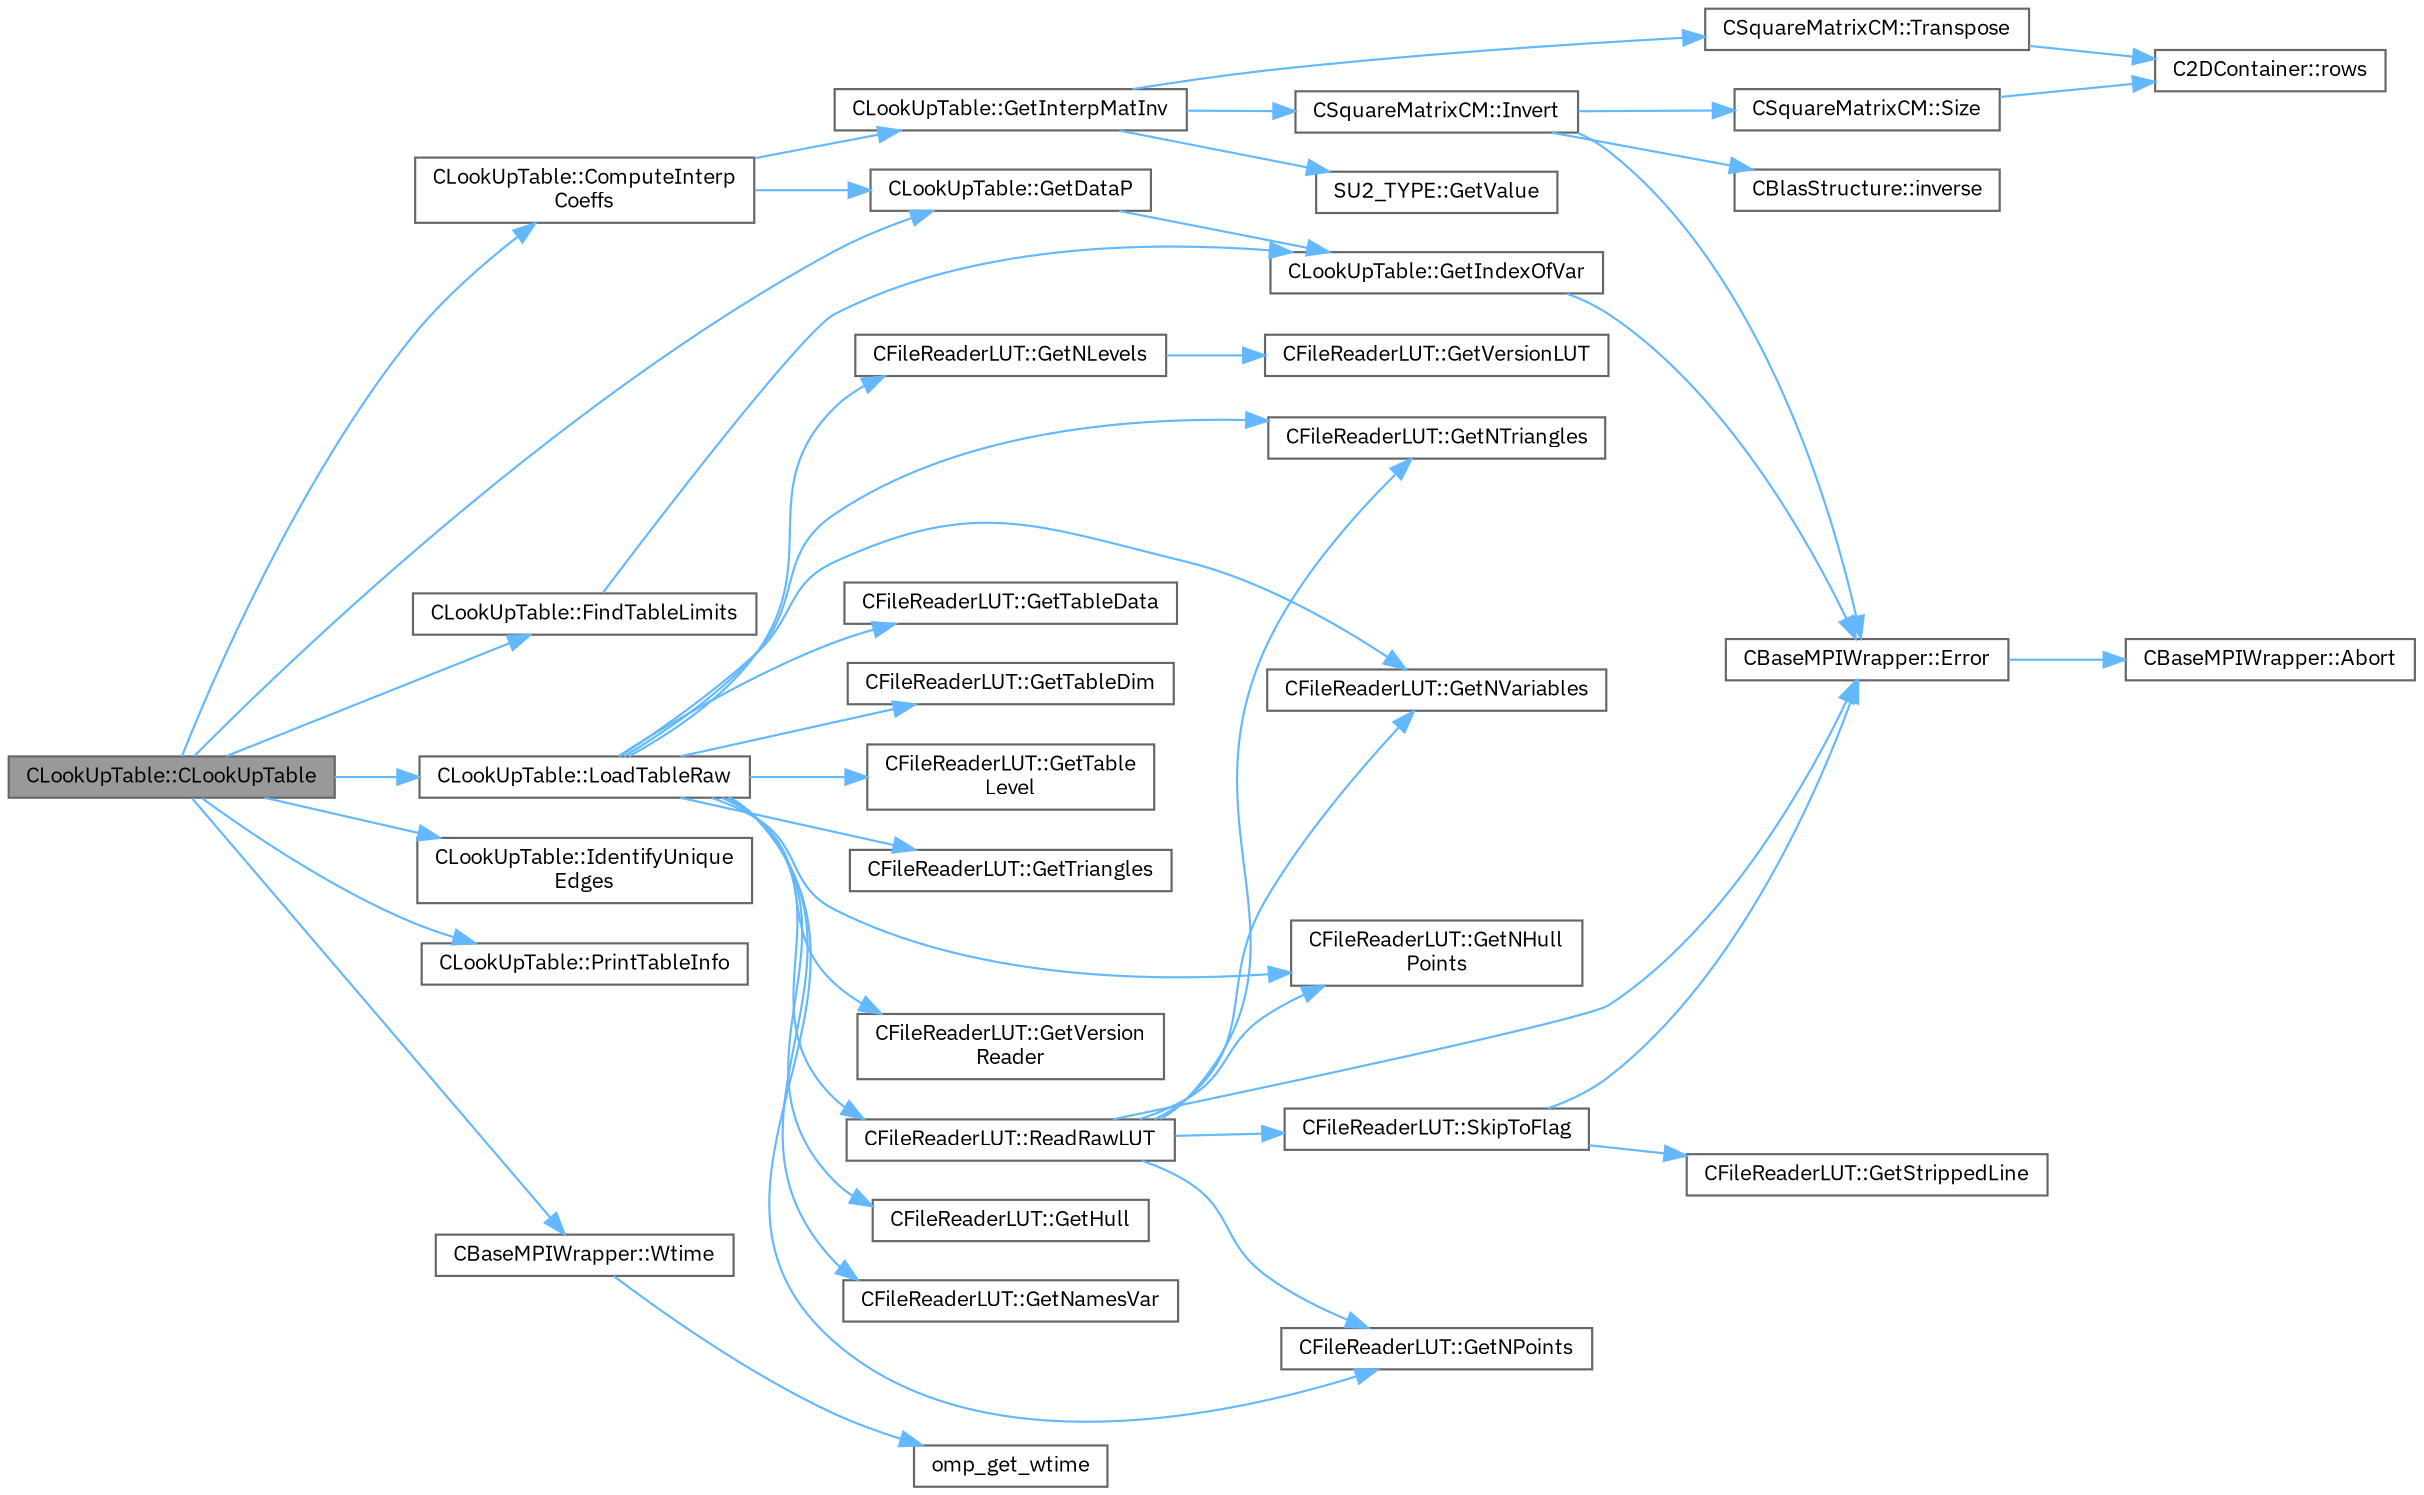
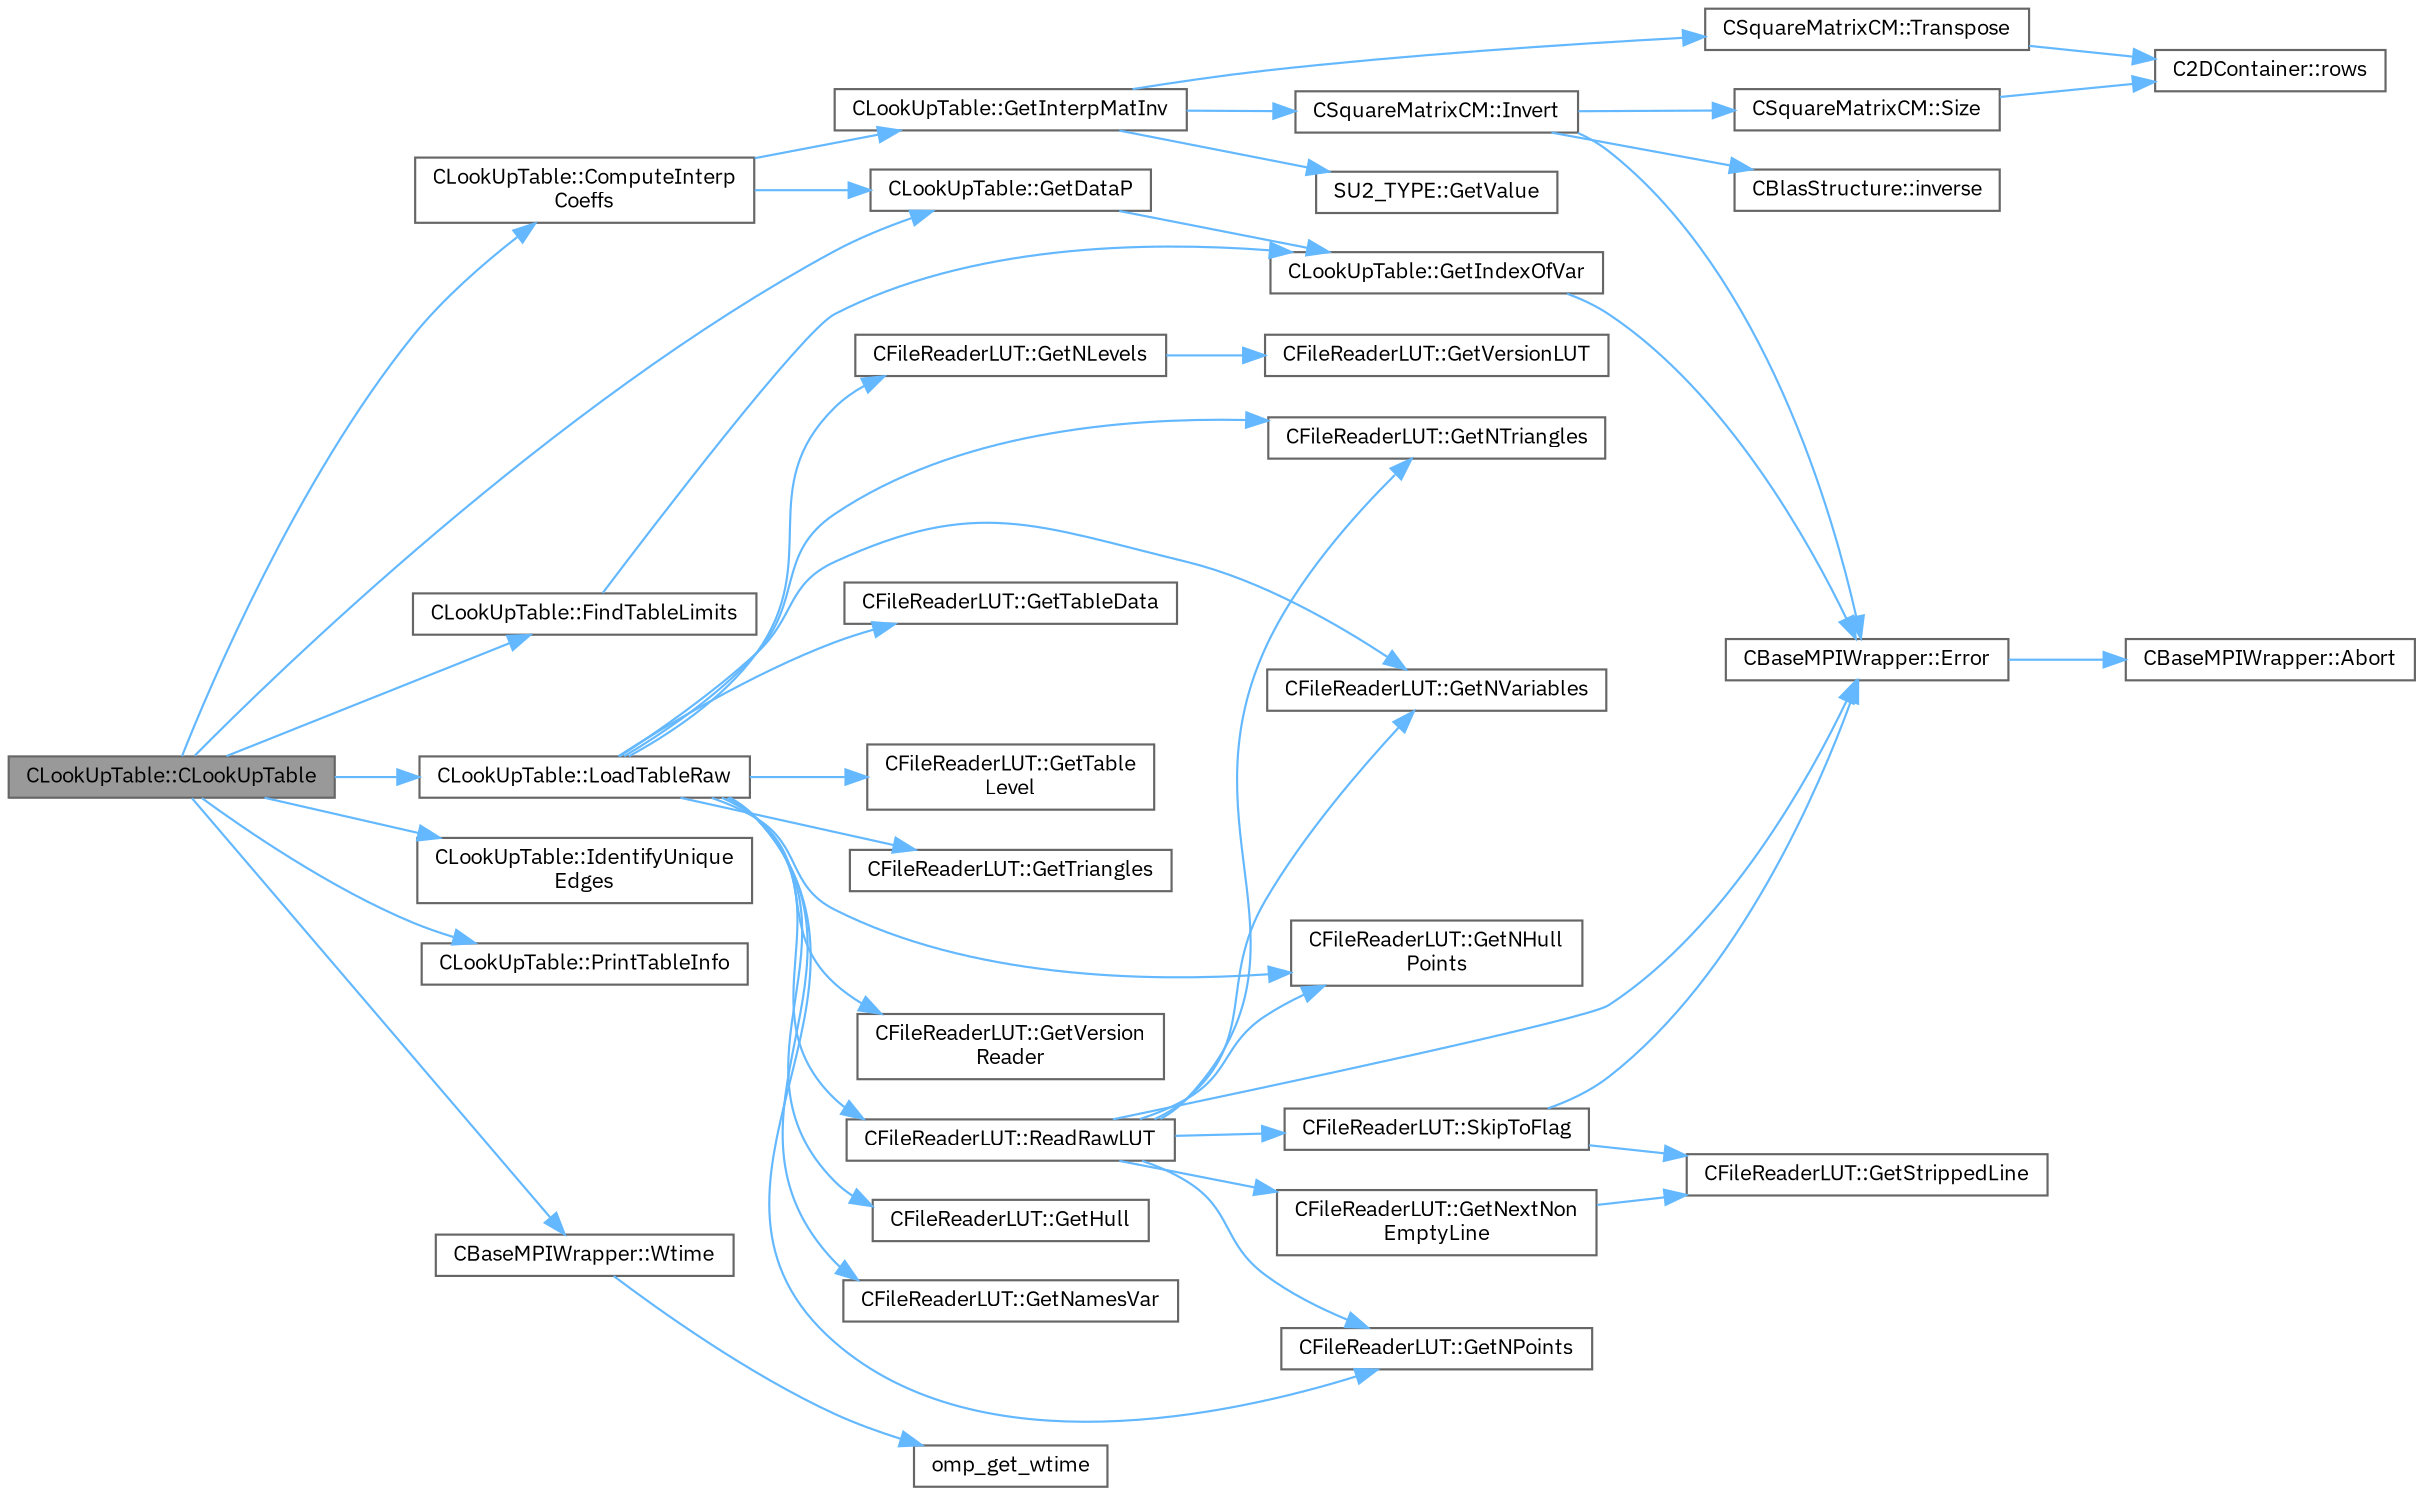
(1011, 684) -> none
none -> (1437, 1223)
